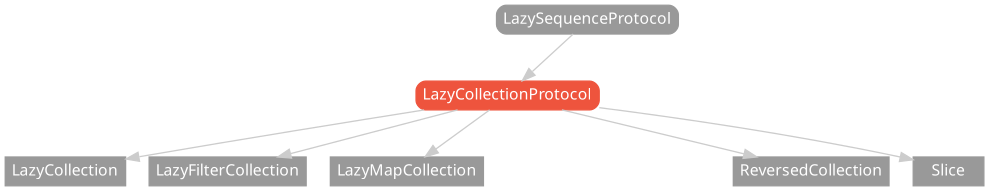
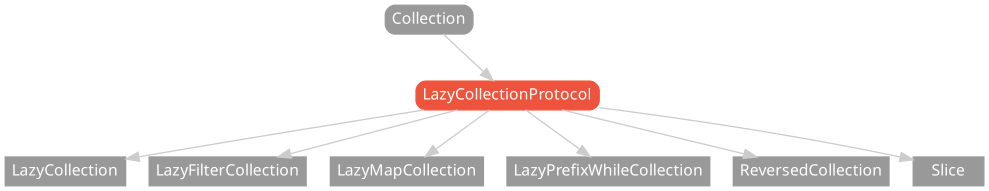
none -> (429, 20)
(587, 20) -> none
none -> (608, 171)
